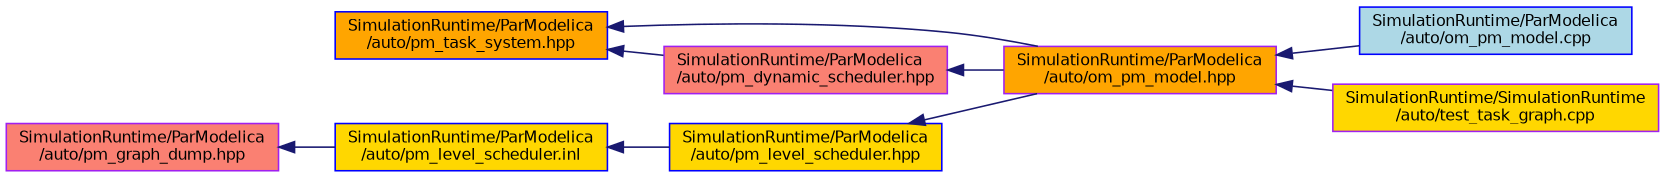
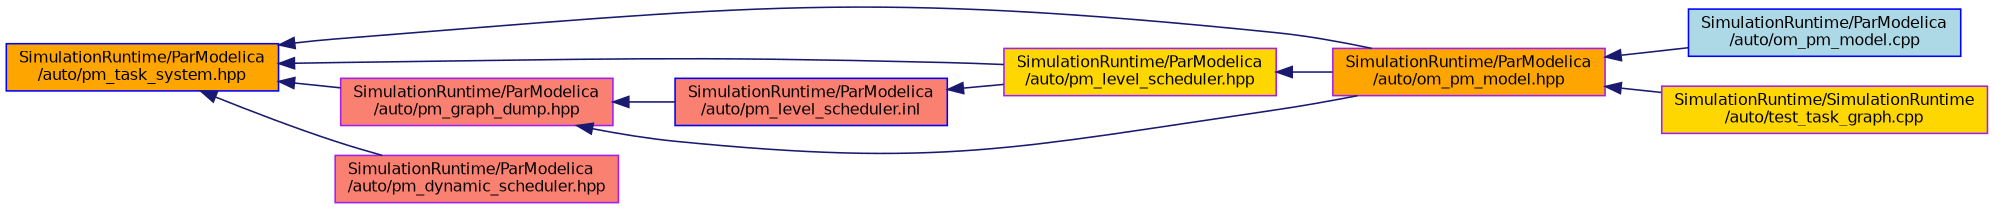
none -> (649, 59)
(984, 70) -> (976, 150)
none -> (318, 85)
(471, 147) -> (811, 102)
(806, 147) -> (1140, 72)
